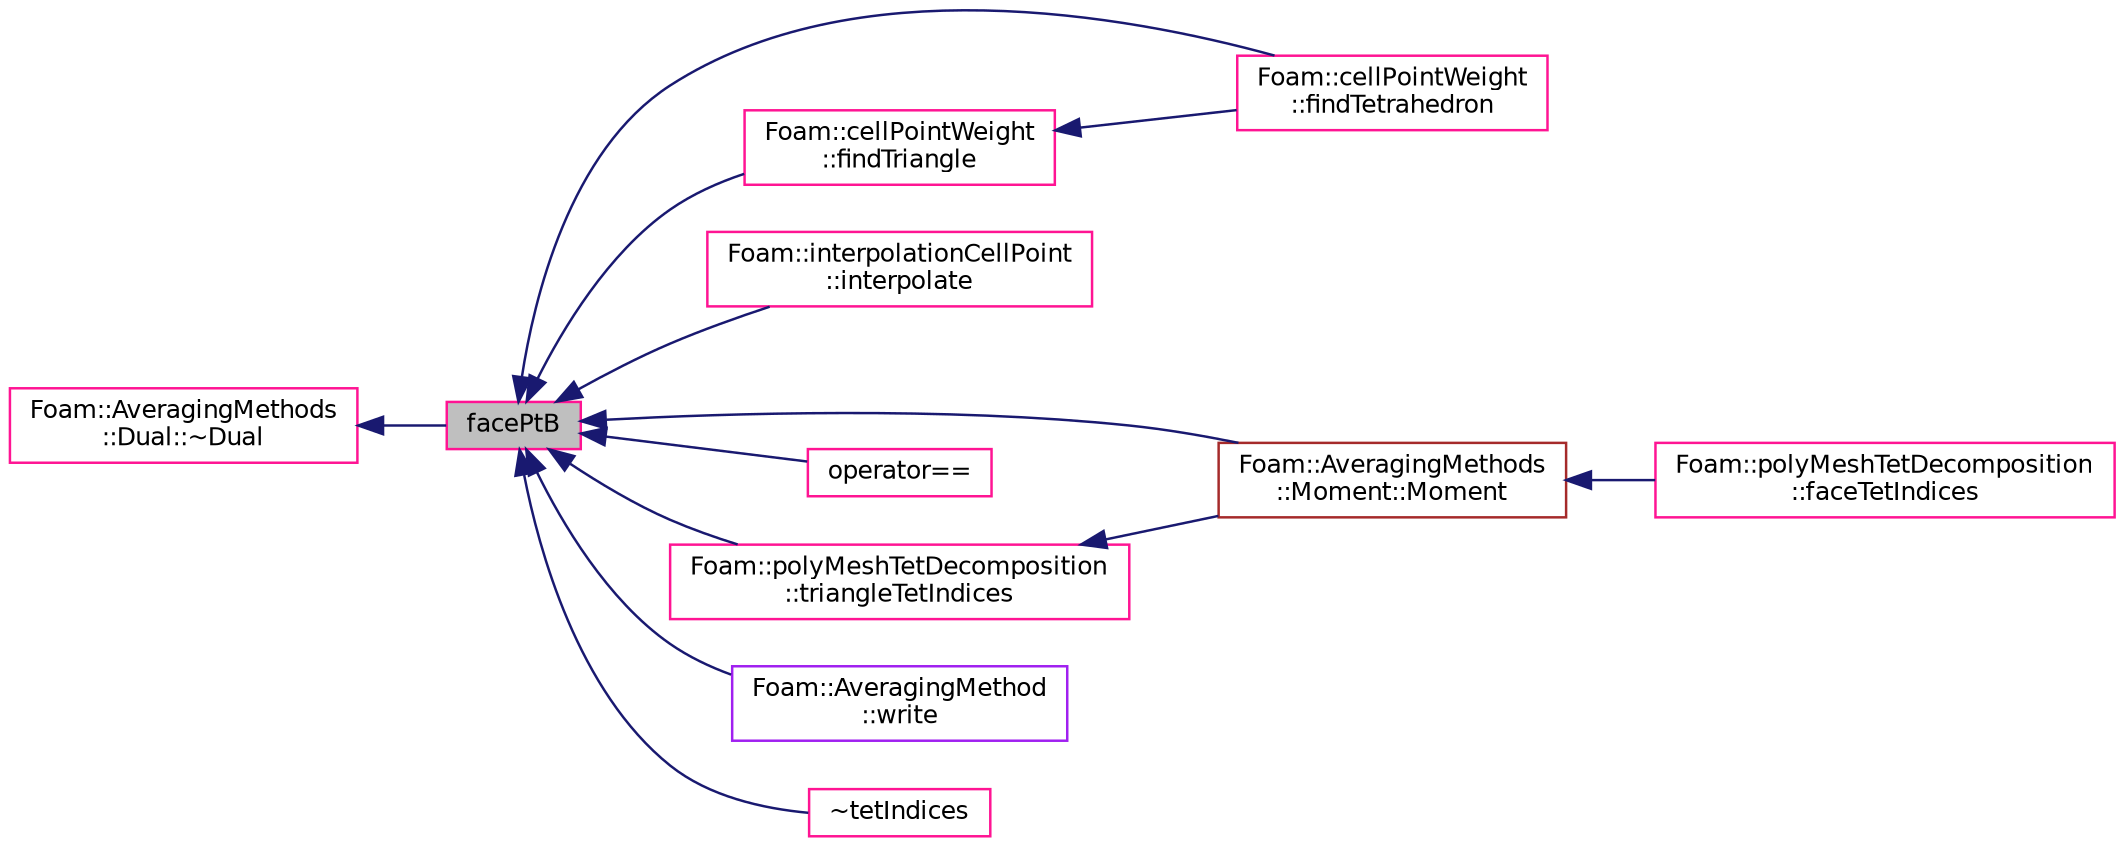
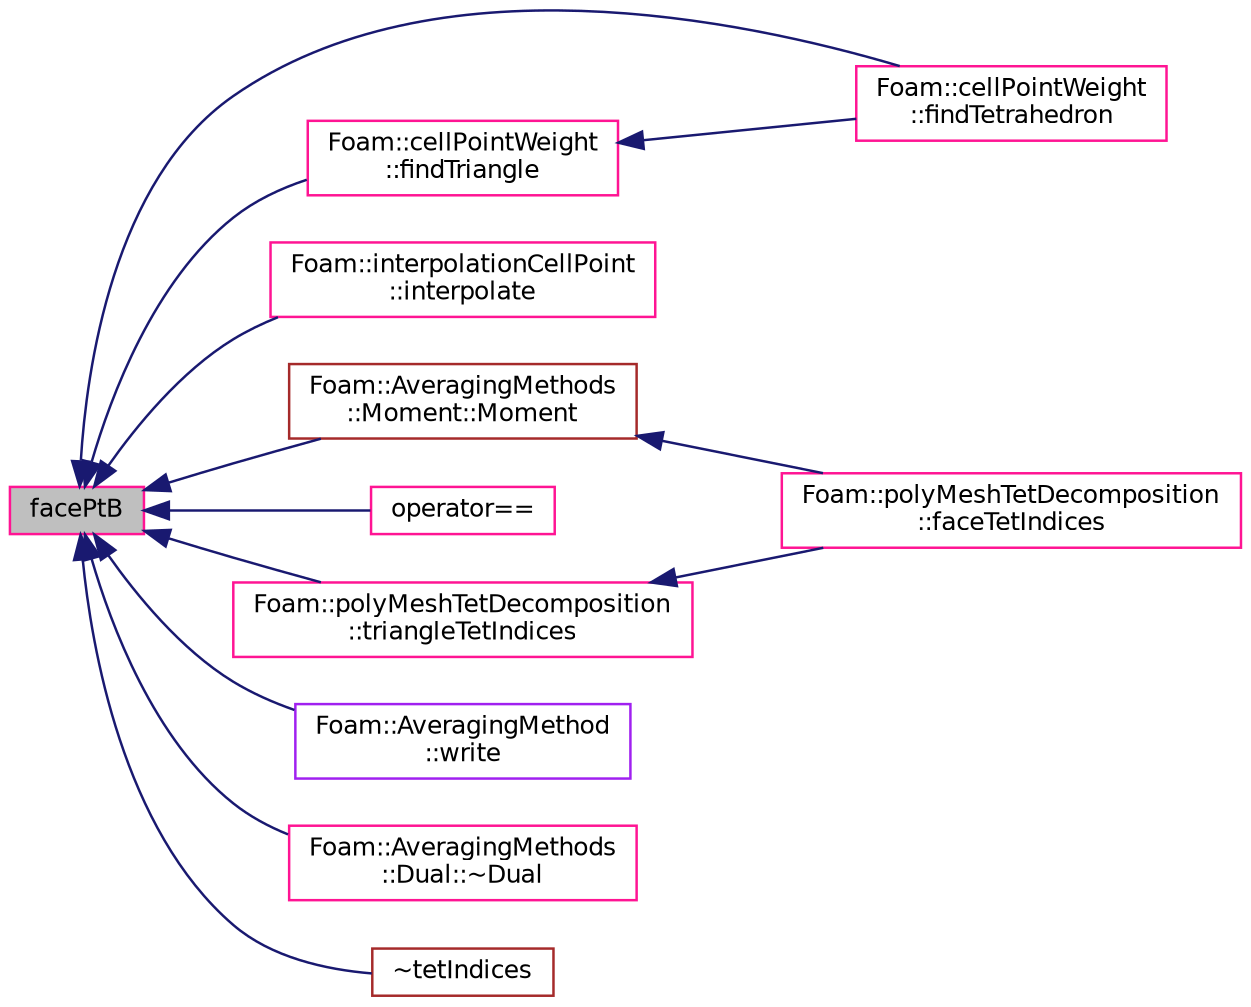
(415, 426) -> (161, 719)
(1162, 528) -> (749, 563)
(900, 813) -> (463, 972)
